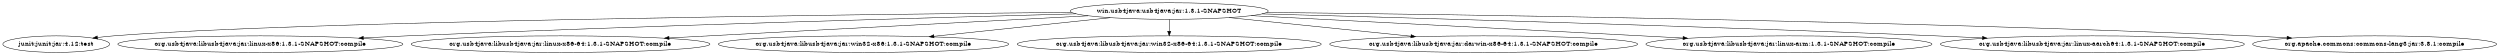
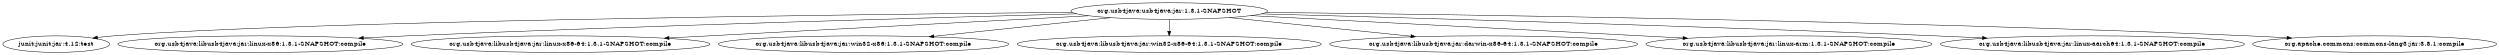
(1169, 11) -> (1169, 11)
